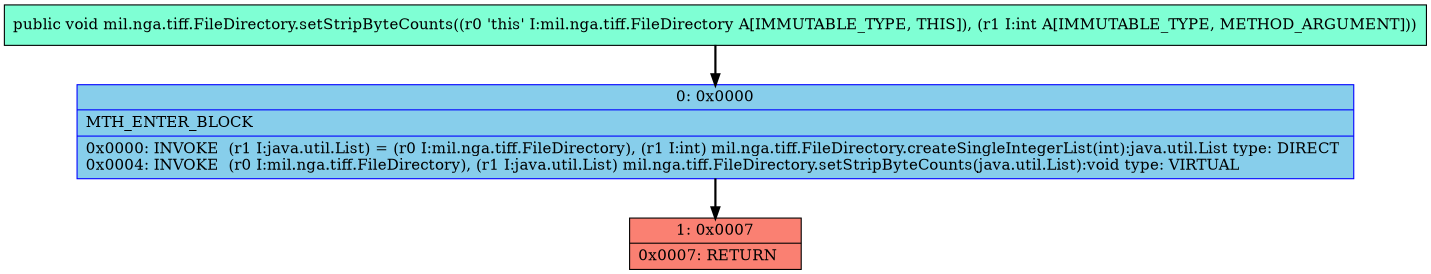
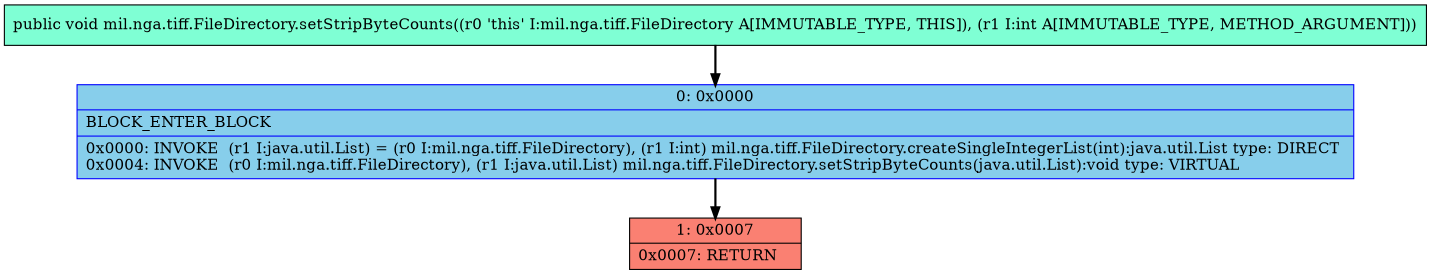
(170, 122) -> (179, 122)
